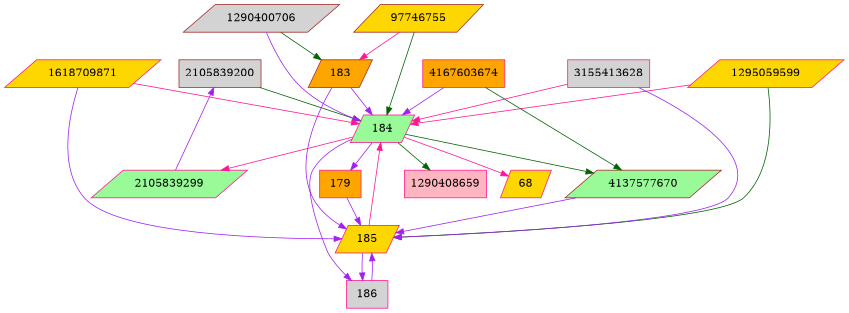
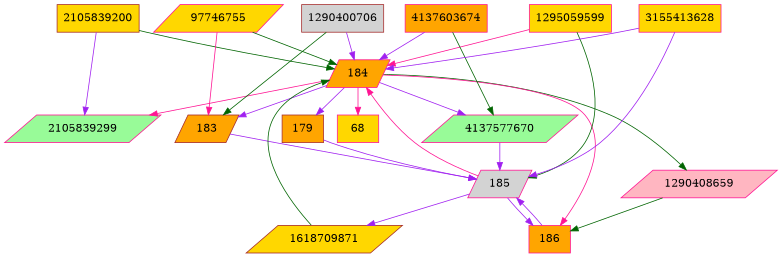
(261, 18) -> (343, 18)
(419, 18) -> (218, 18)
(83, 74) -> (324, 239)
(220, 74) -> (98, 18)
(464, 74) -> (446, 18)
(609, 74) -> (680, 18)
(766, 74) -> (570, 18)
(359, 98) -> (278, 103)
(493, 102) -> (516, 50)
(242, 103) -> (268, 147)
(383, 129) -> (358, 74)
(193, 132) -> (91, 70)
(496, 153) -> (419, 97)
(340, 184) -> (303, 129)
(445, 184) -> (699, 184)
(526, 184) -> (358, 129)
(643, 184) -> (500, 129)
(313, 210) -> (579, 111)
none -> (620, 213)
(149, 224) -> (422, 209)
(367, 239) -> (500, 184)
(367, 294) -> (550, 239)
